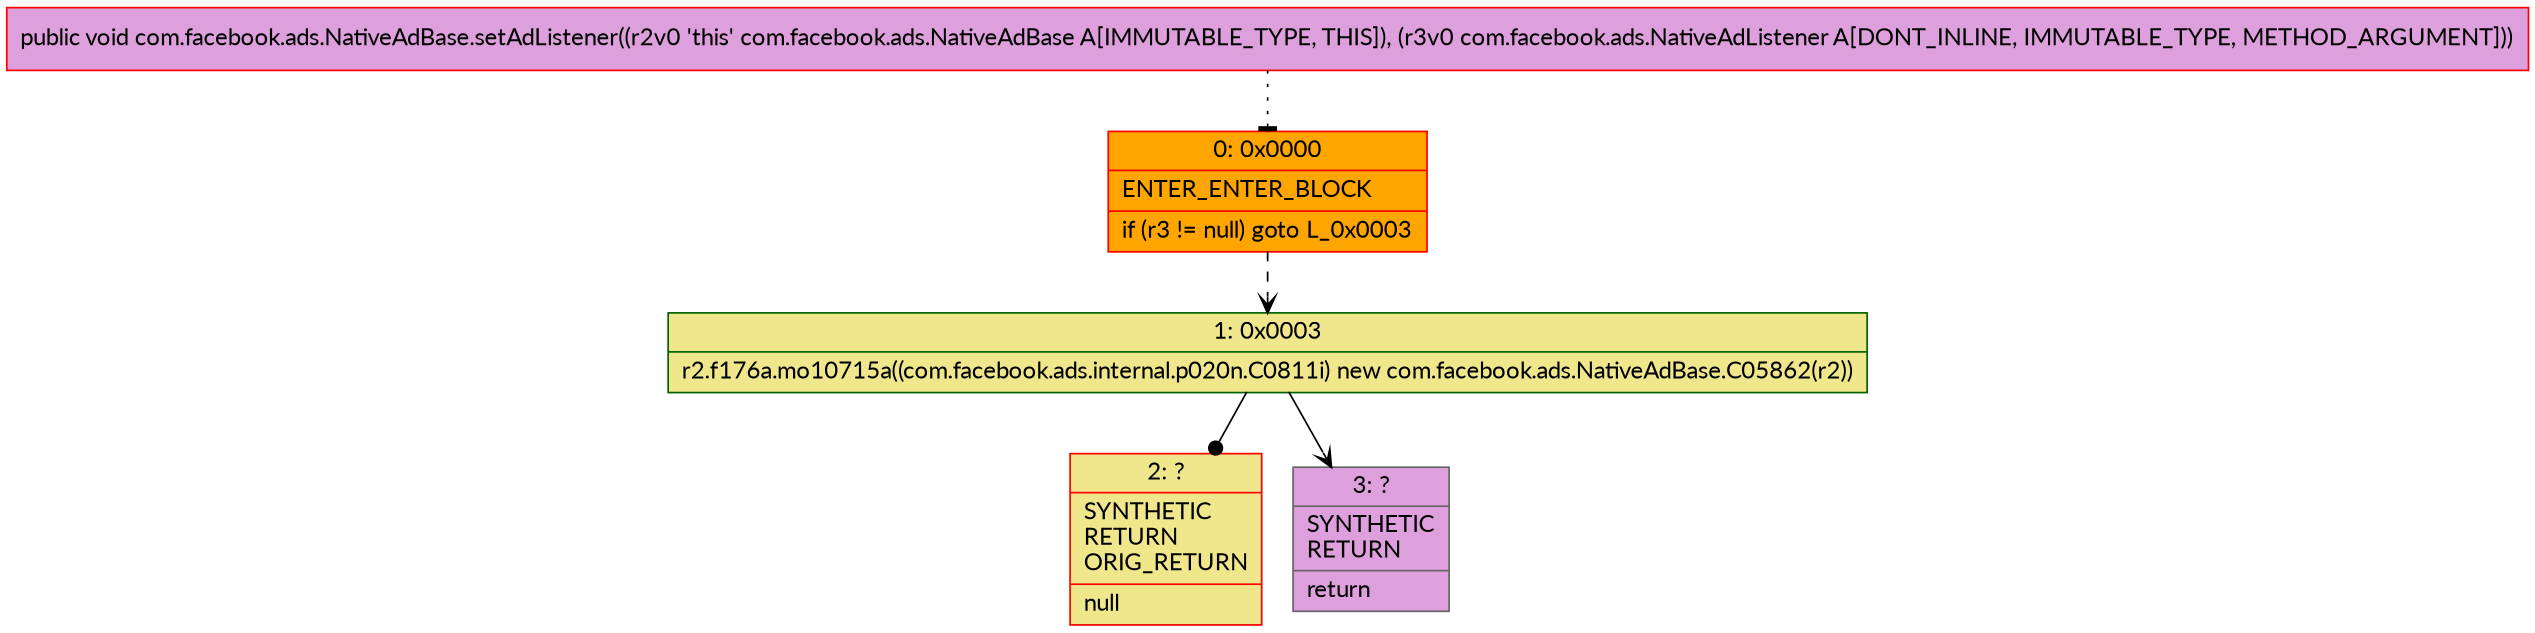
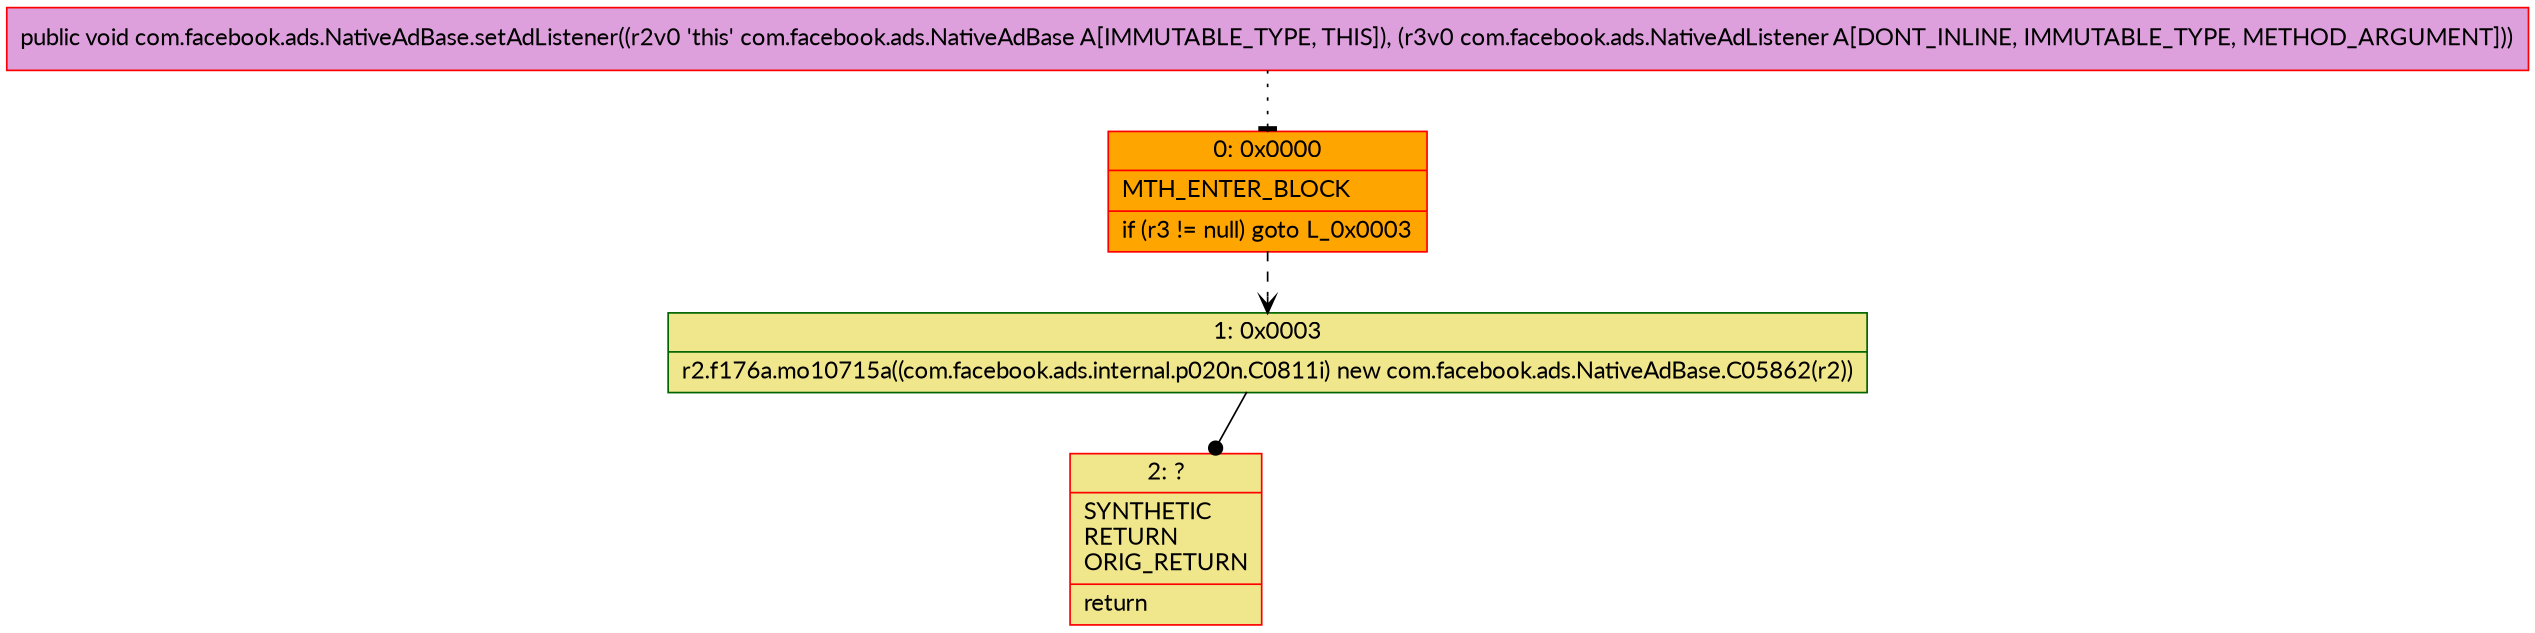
(1247, 190) -> (1236, 190)
(1371, 539) -> none
(1102, 604) -> (1116, 604)
